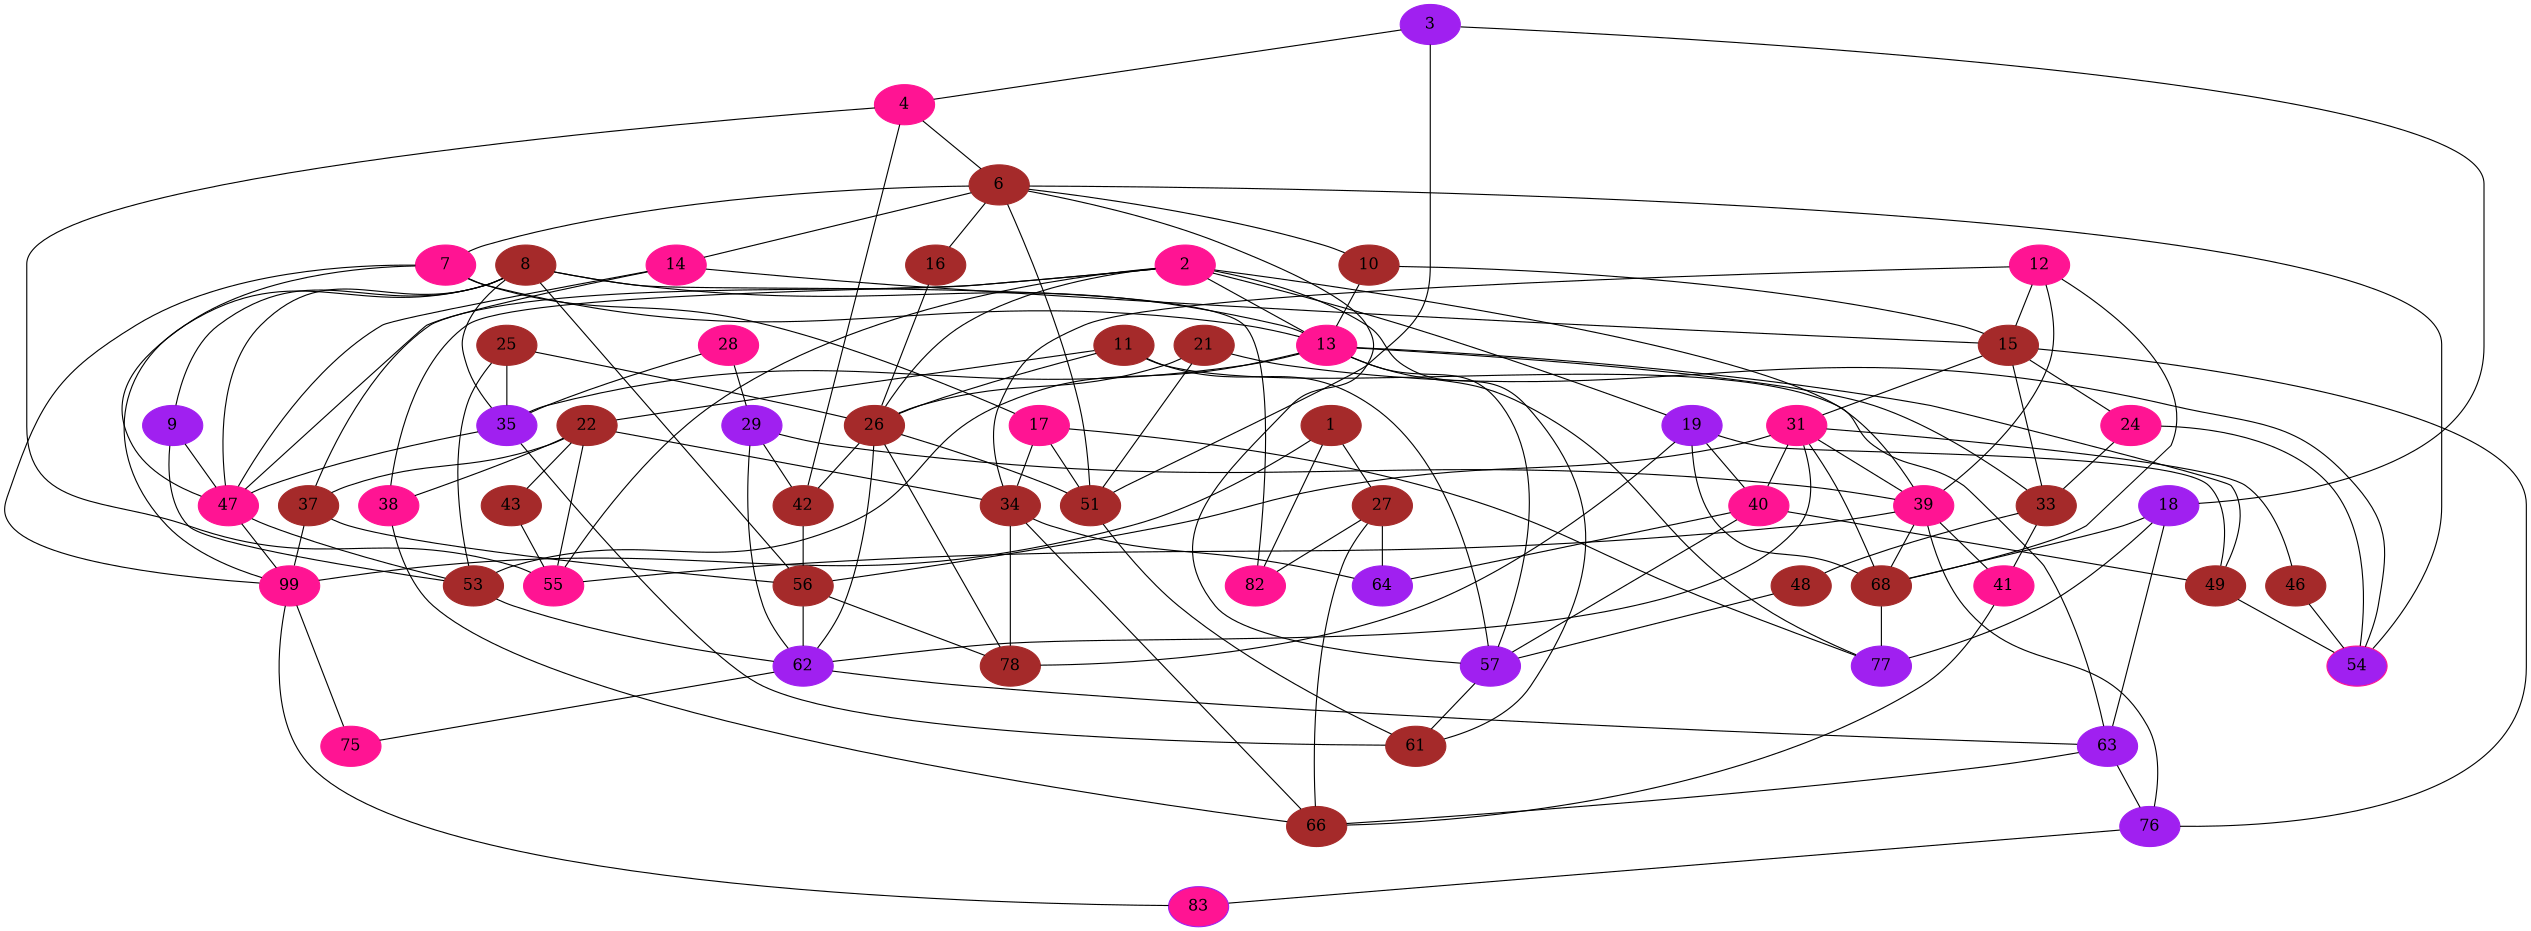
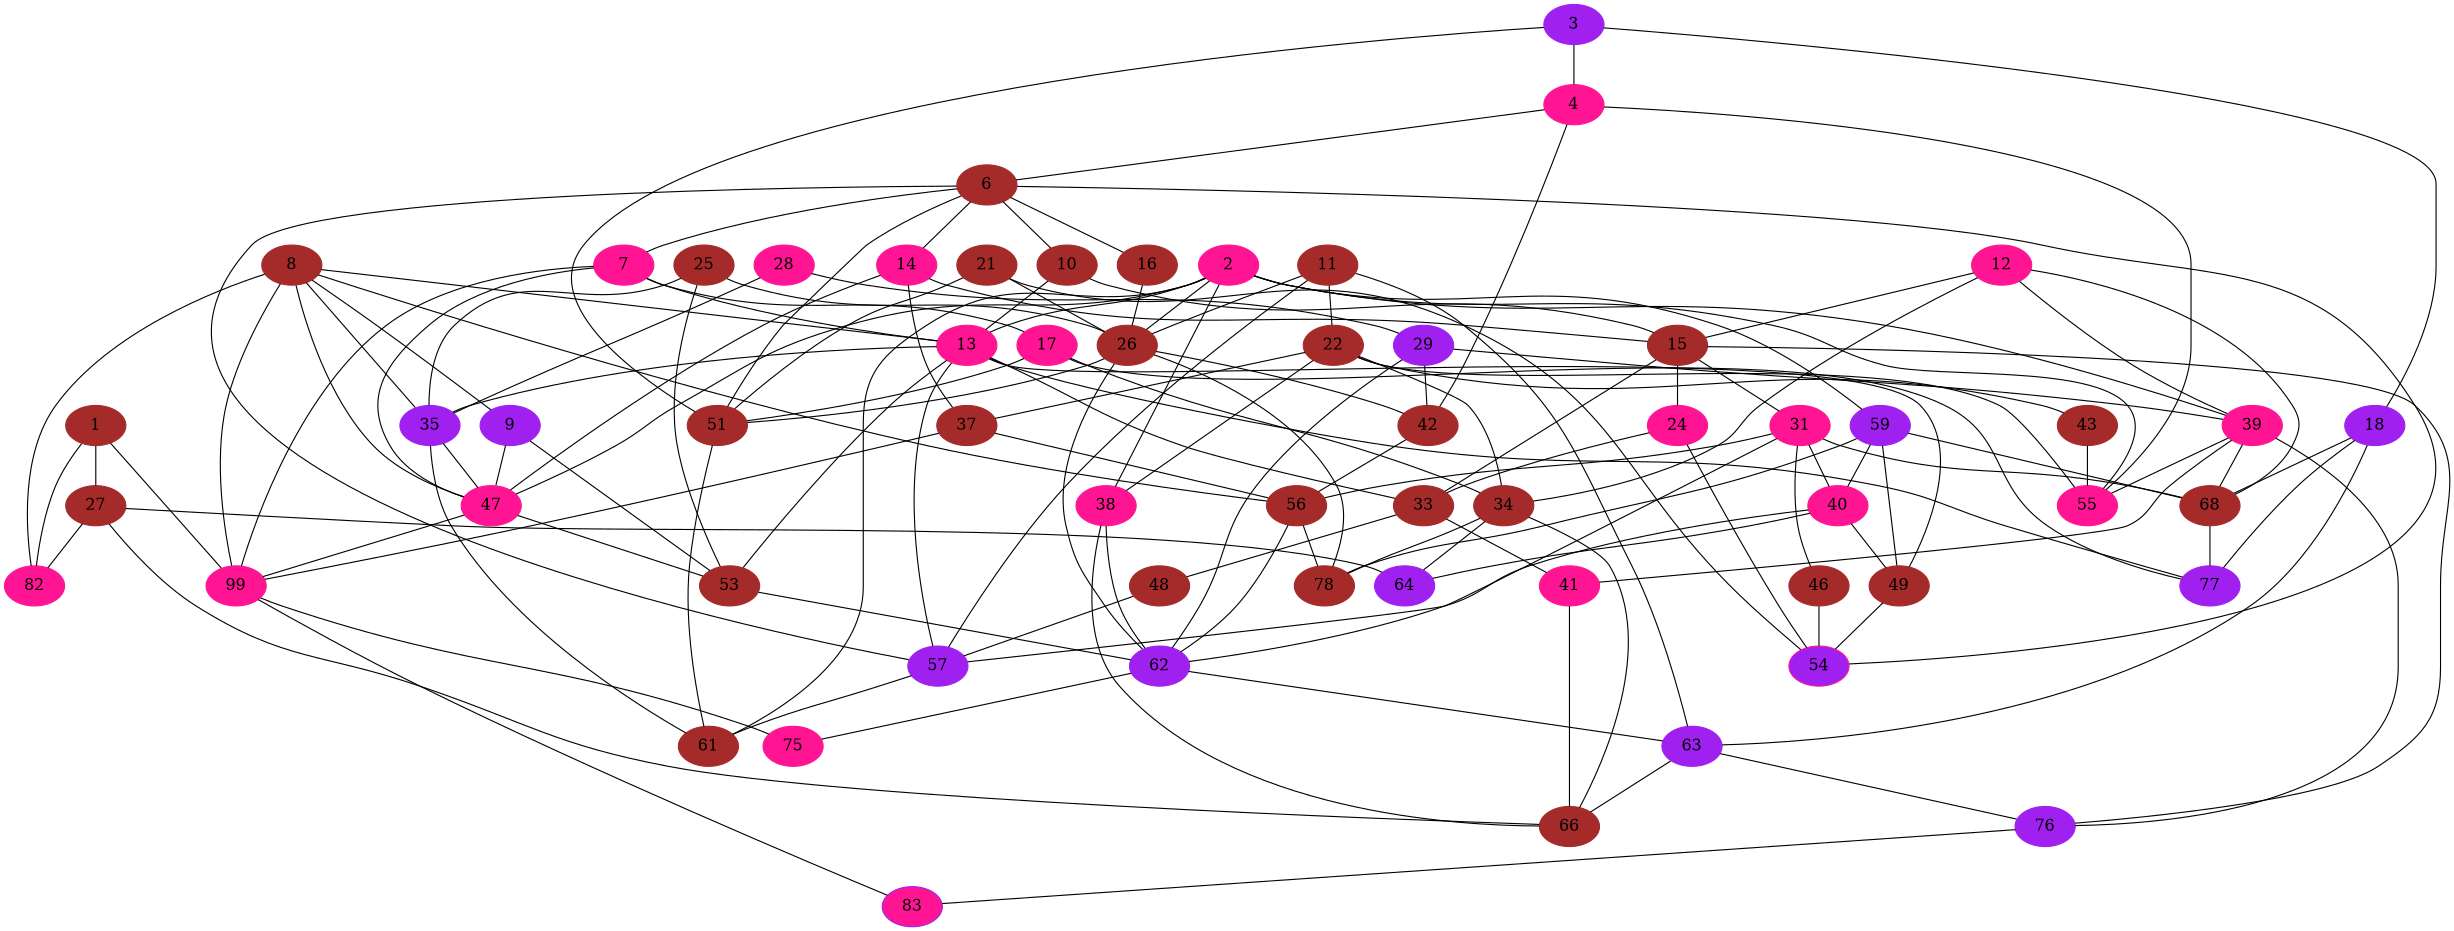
(1692, 426) -> (1880, 426)
(1860, 466) -> none
none -> (1115, 591)
